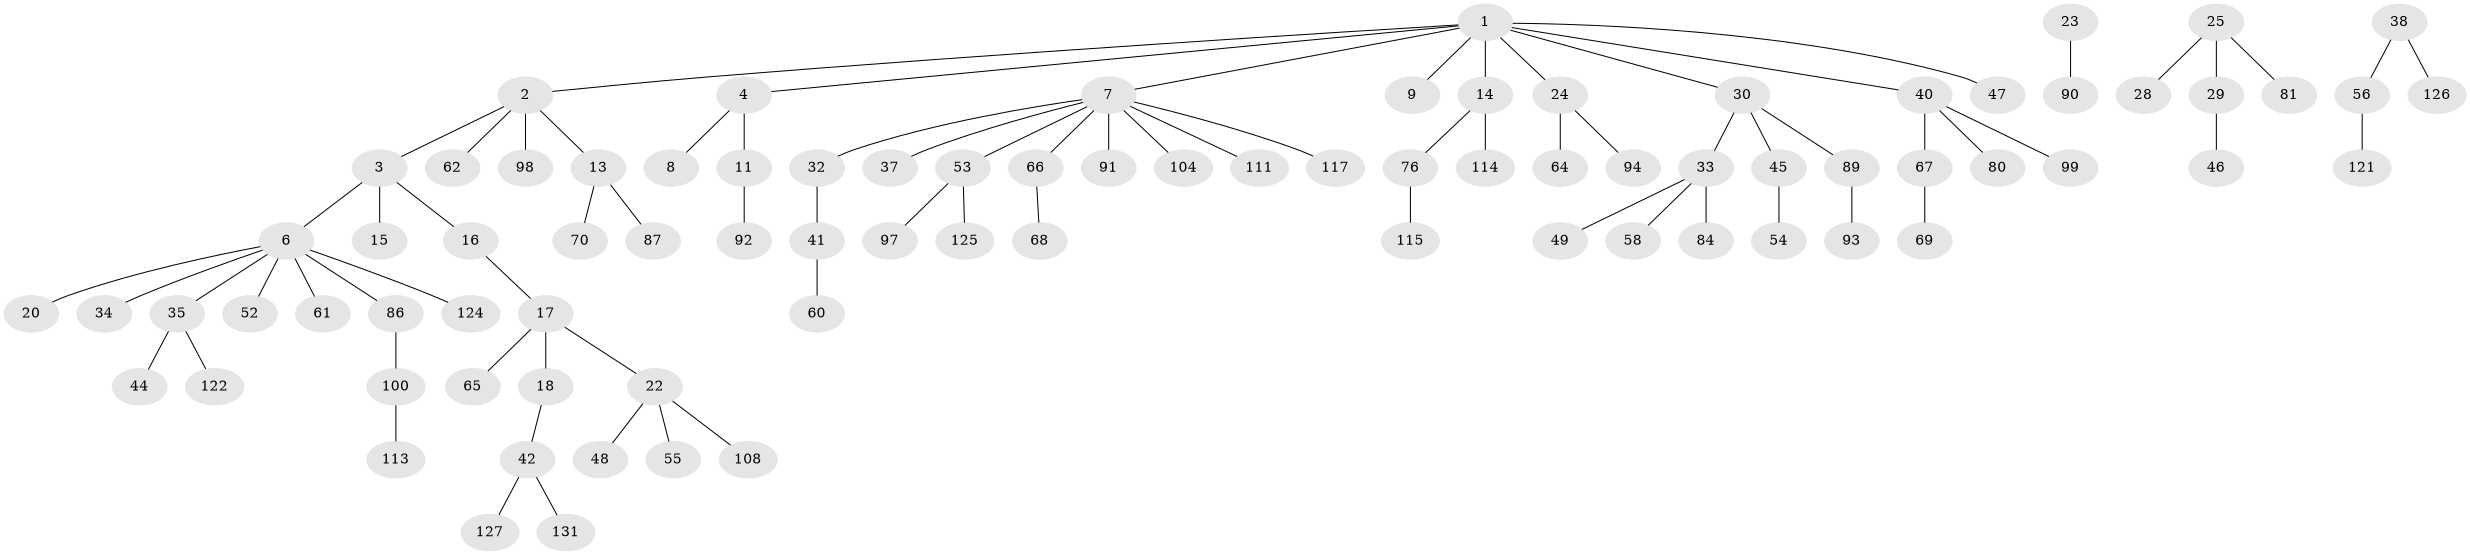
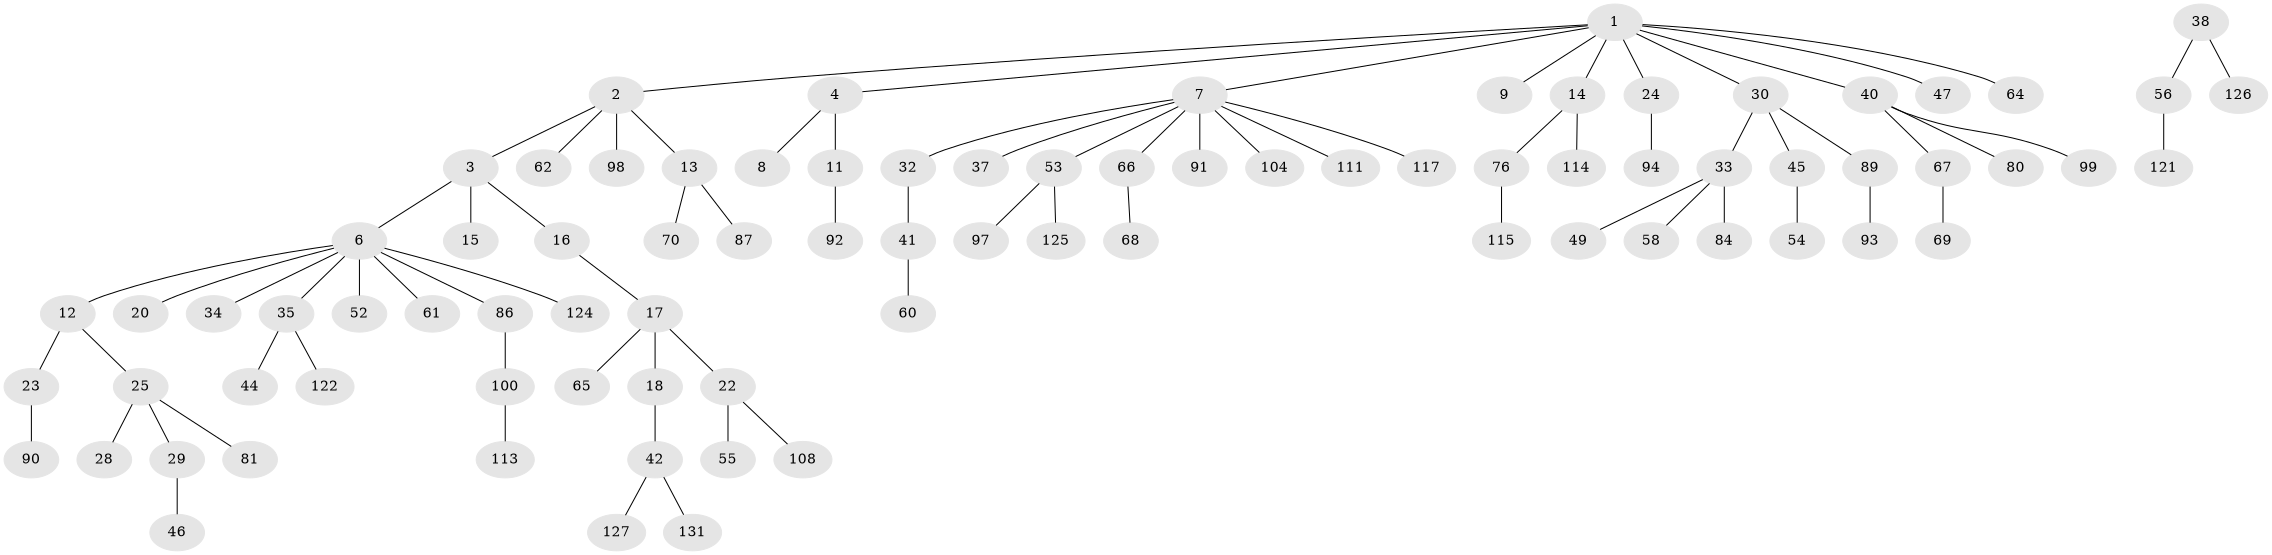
(1560, 132) -> (1821, 43)
none -> (68, 314)
(600, 460) -> none
